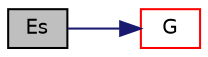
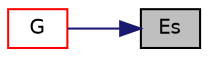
(94, 29) -> (94, 29)
